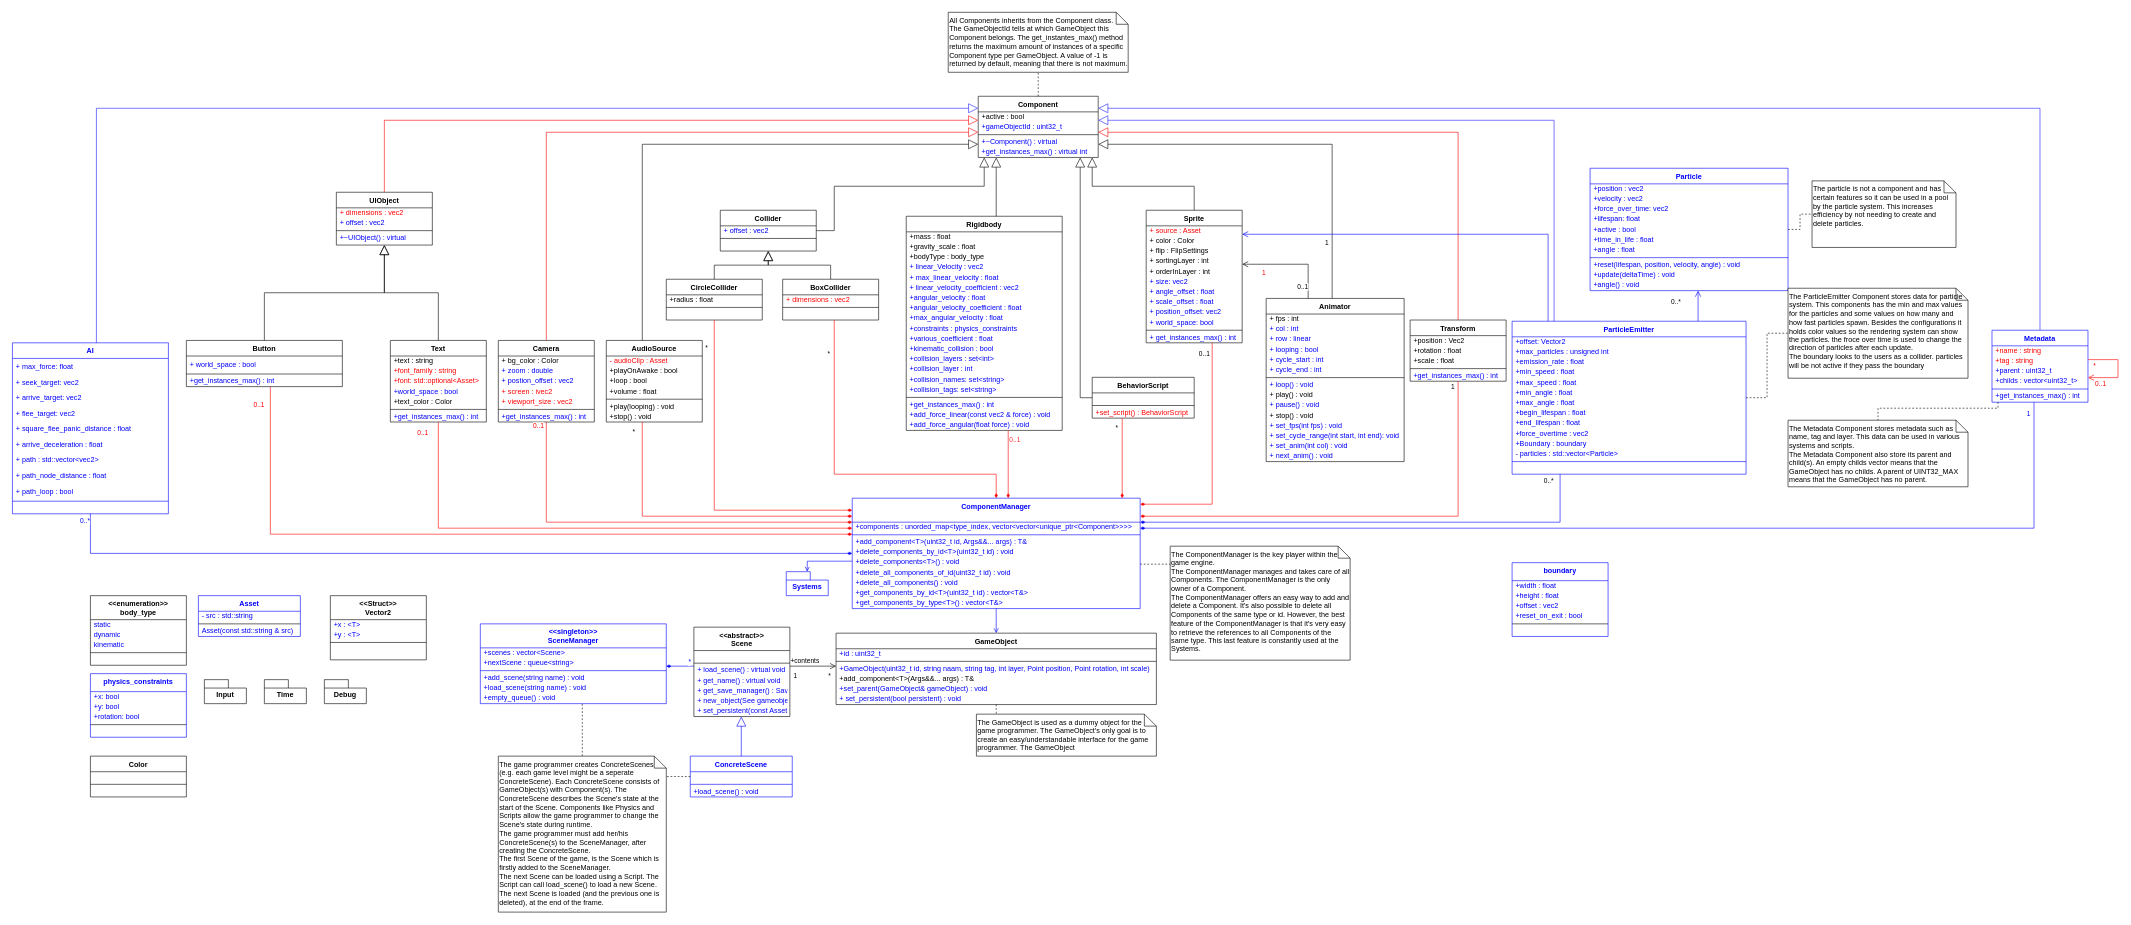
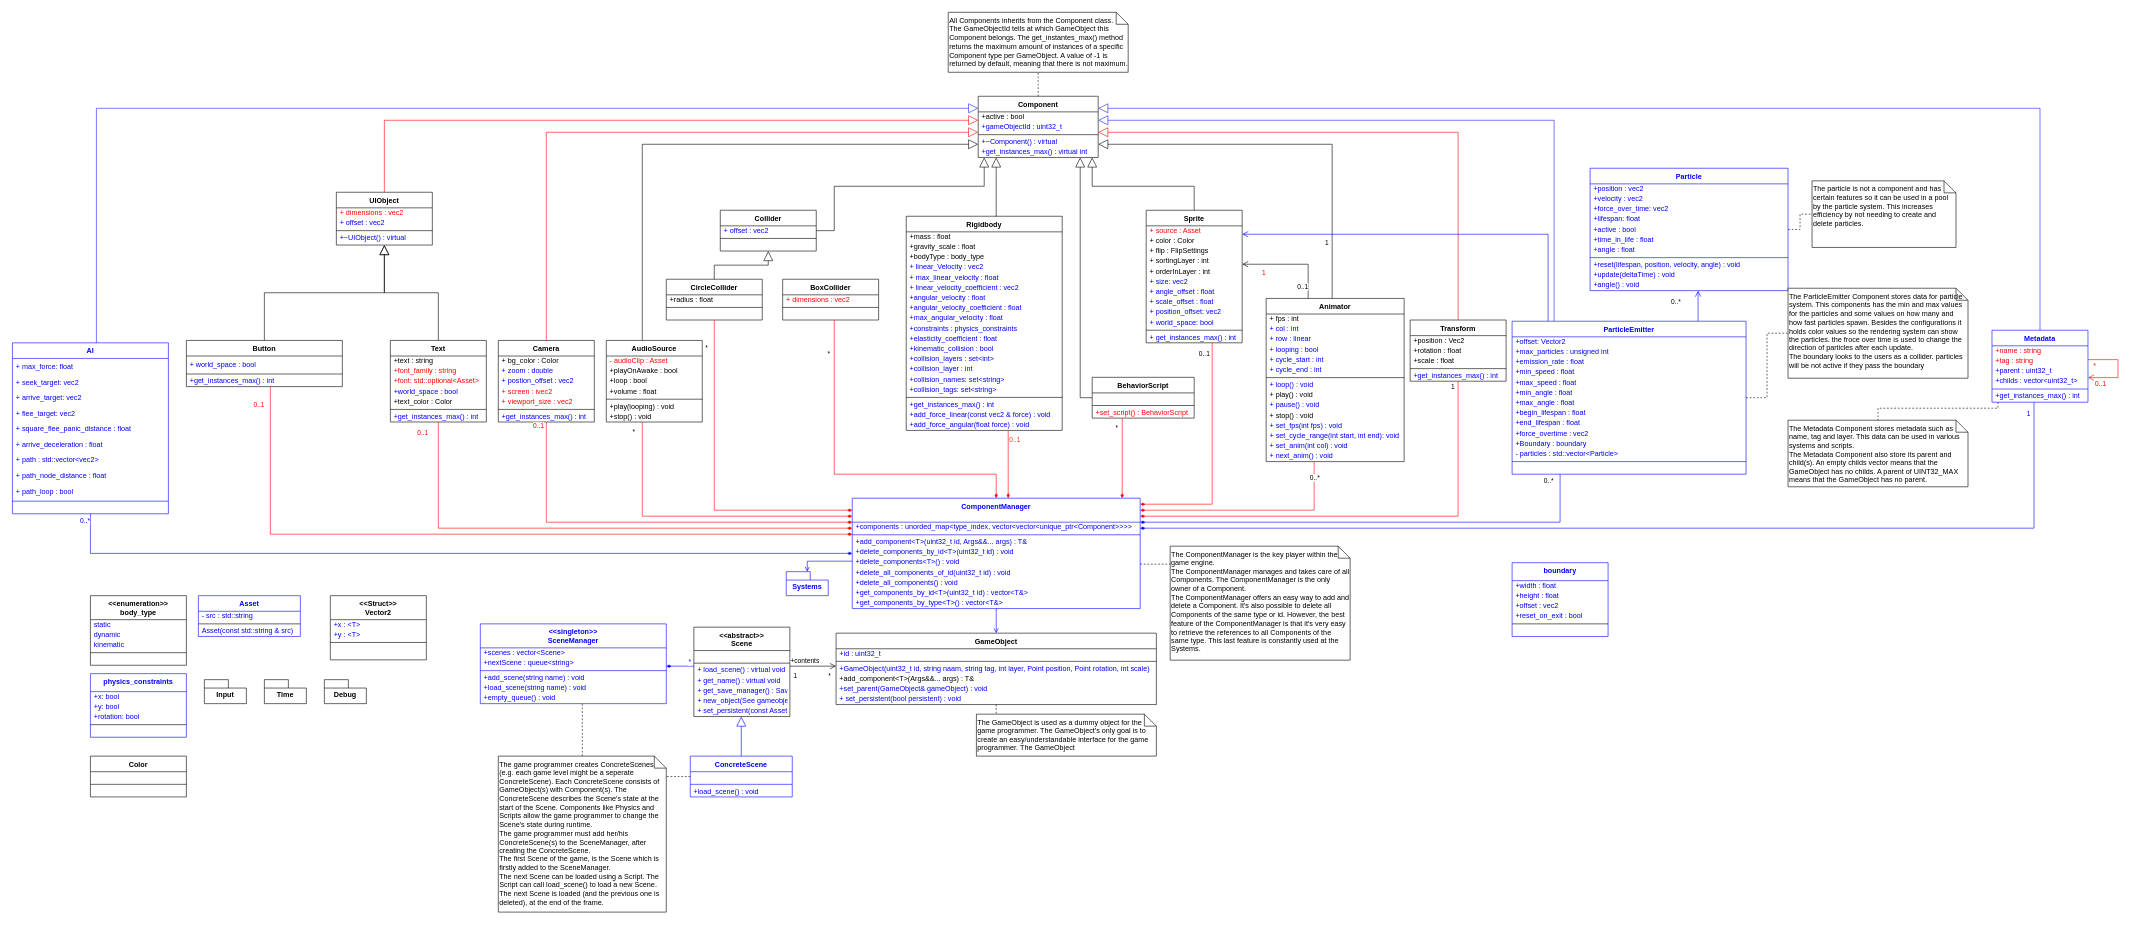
(808, 265) -> none
(960, 338) -> (965, 338)
none -> (1314, 477)
